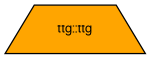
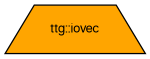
(75, 29) -> (75, 29)
